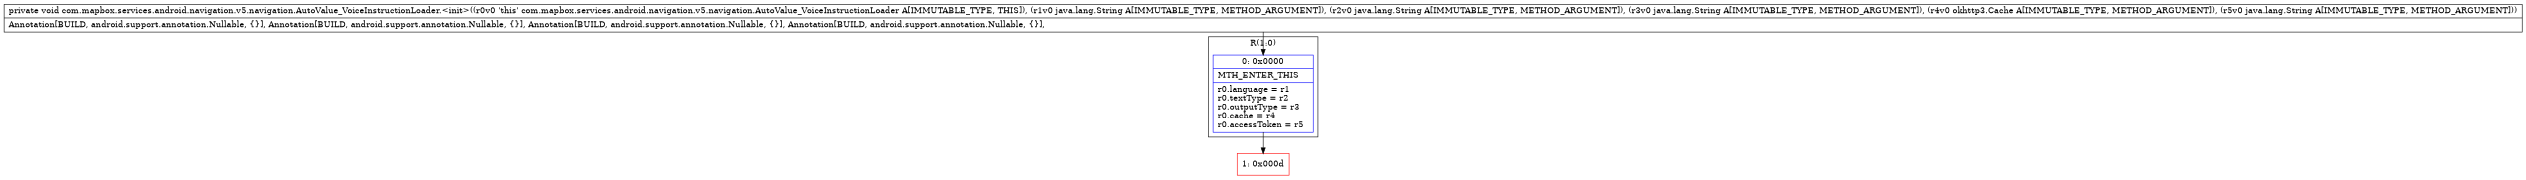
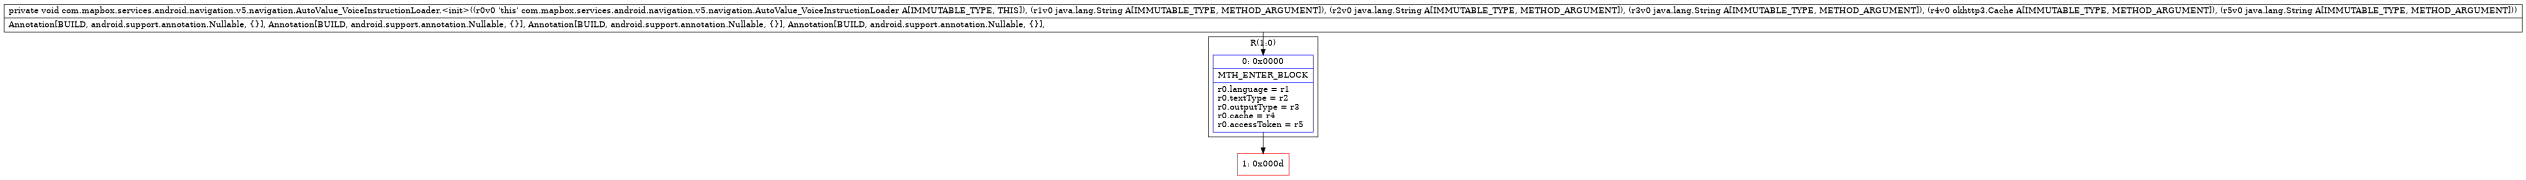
(1258, 75) -> (1263, 75)
